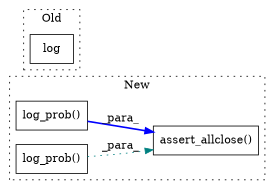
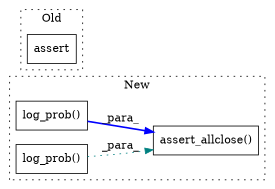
(52, 49) -> (52, 49)
